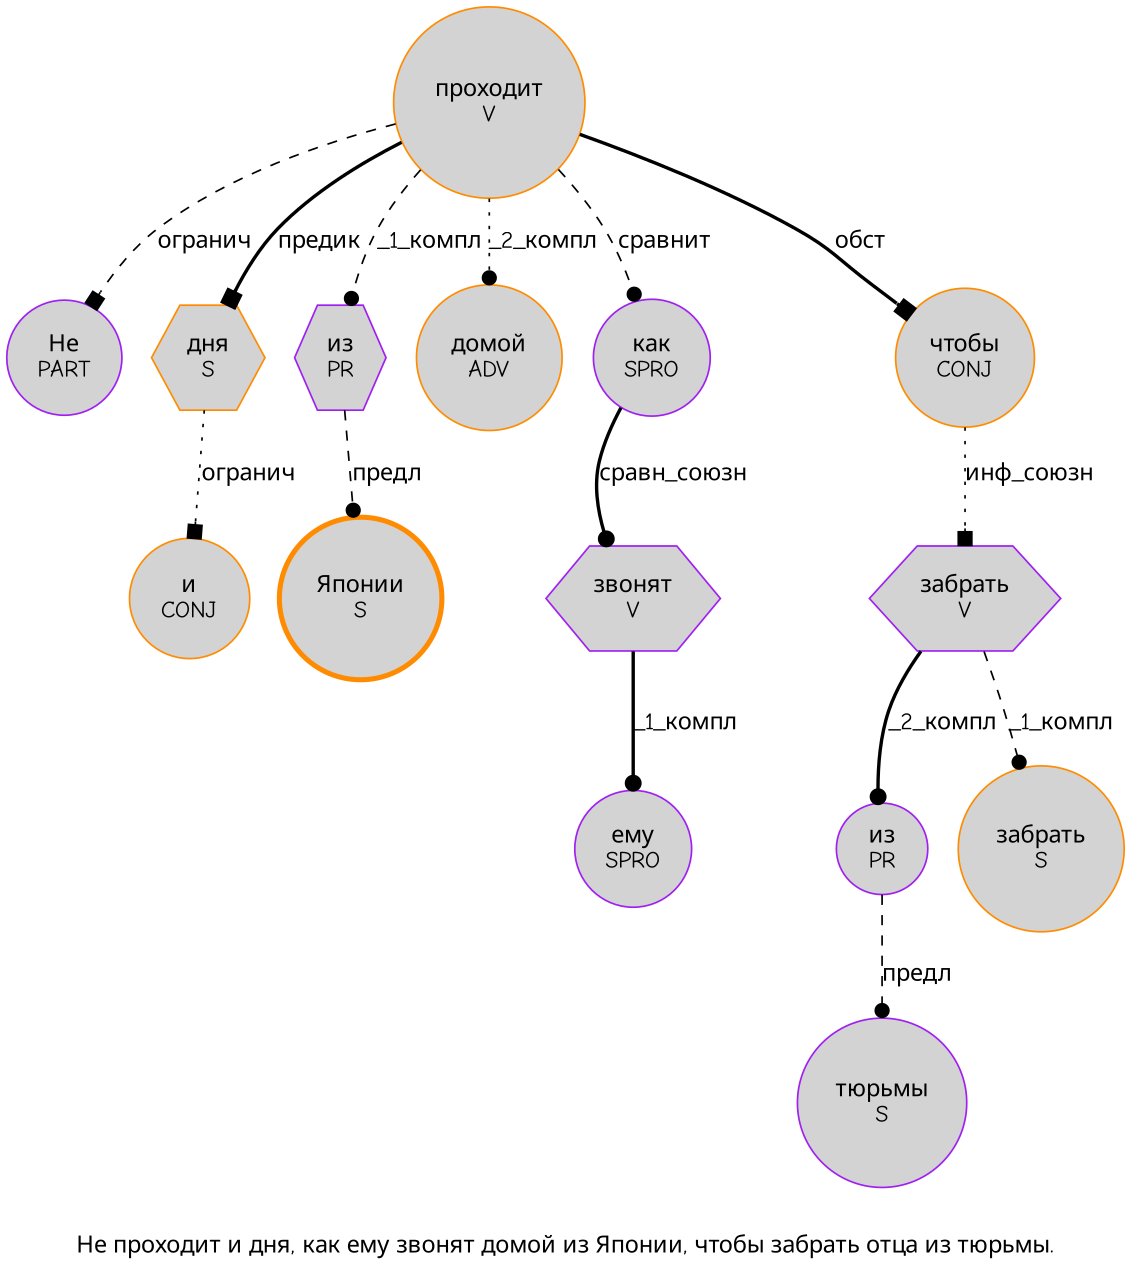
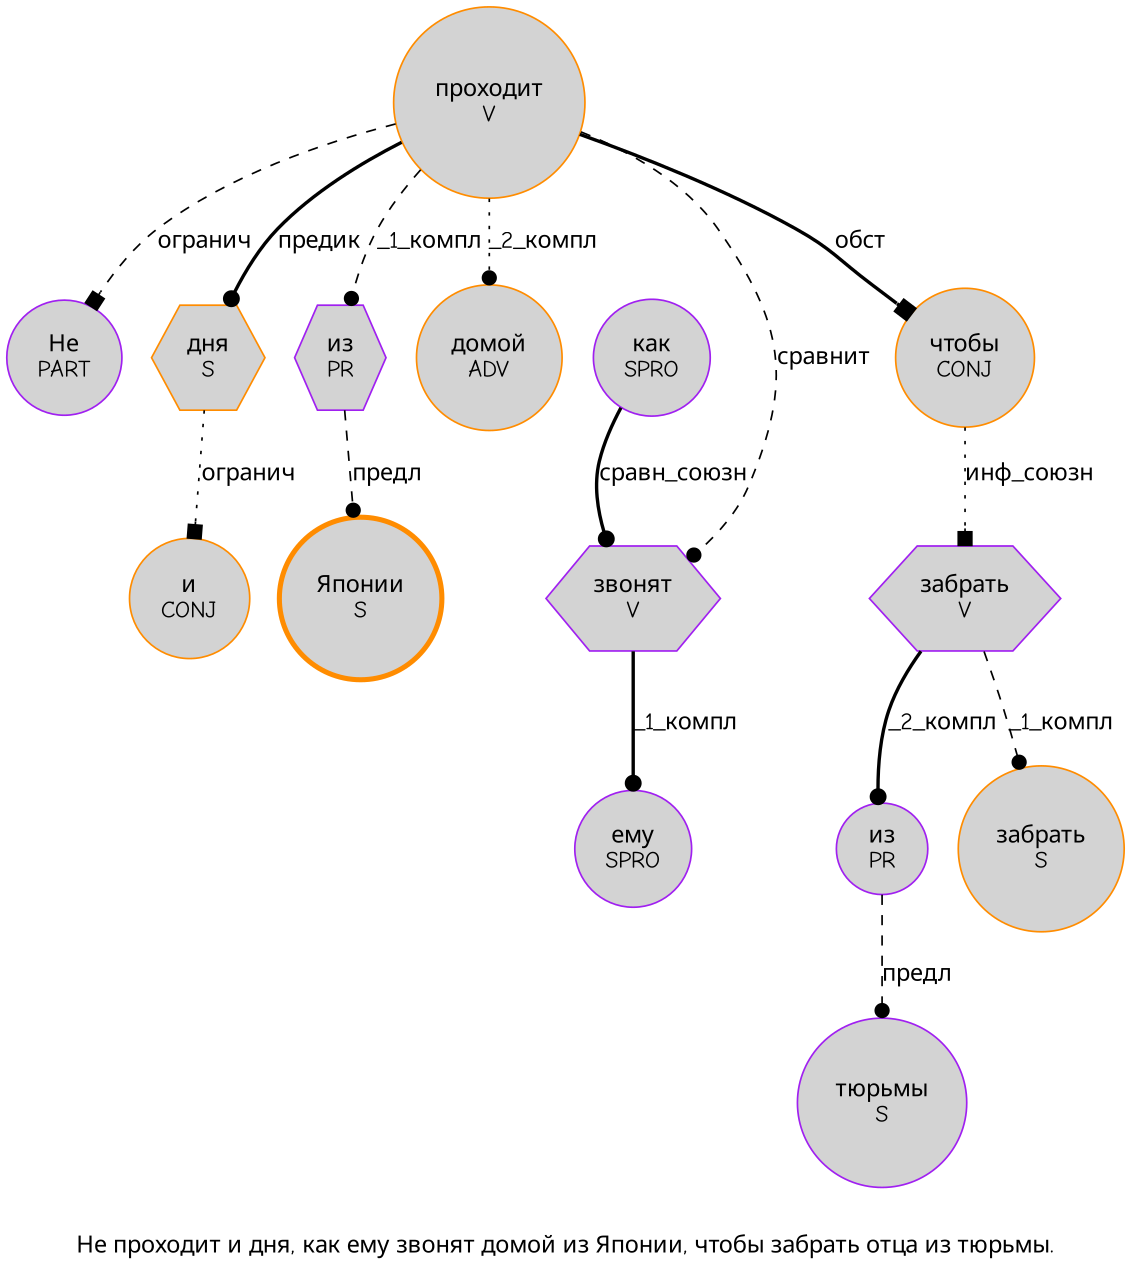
(305, 204) -> (305, 204)
(602, 224) -> (763, 310)
